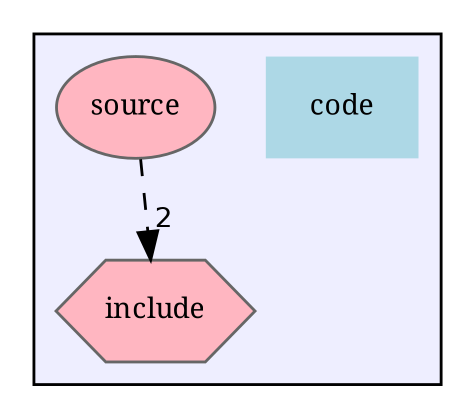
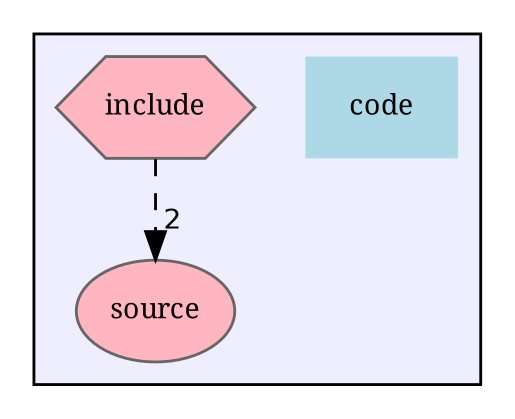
(144, 195) -> (156, 195)
